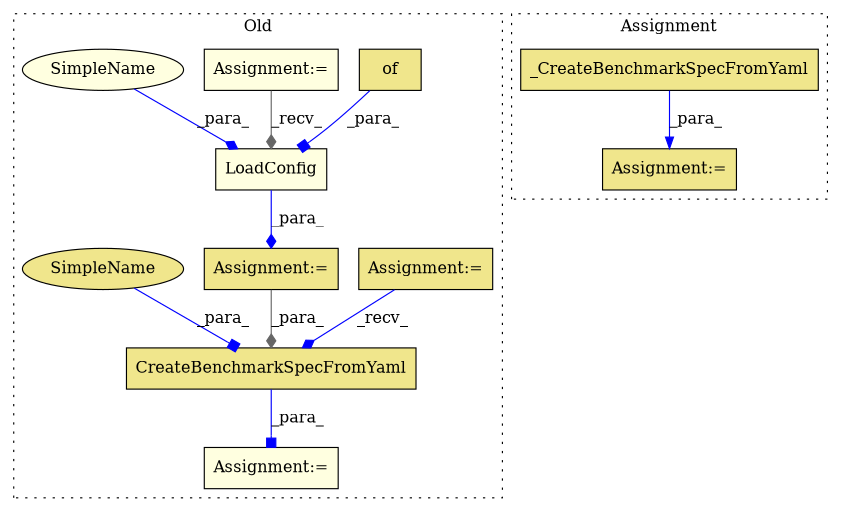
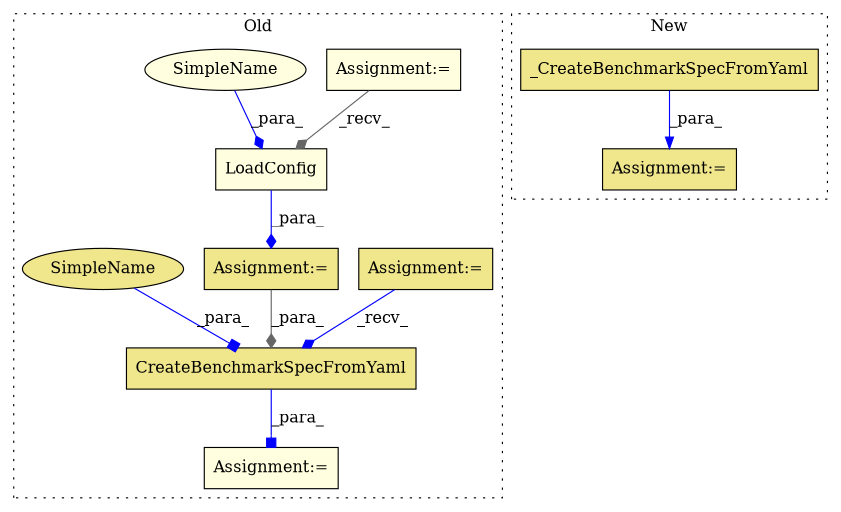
(670, 27) -> (670, 27)
(390, 70) -> none
